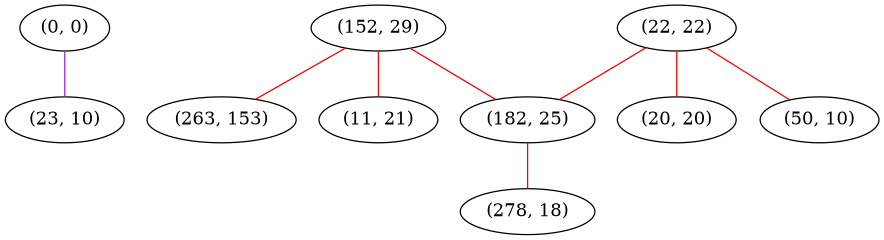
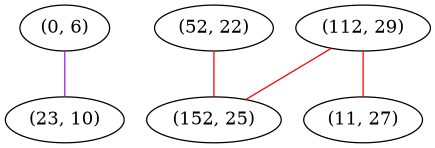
(65, 28) -> (65, 28)
(378, 28) -> (363, 28)
(677, 28) -> (214, 28)
(222, 120) -> none
(378, 120) -> (363, 120)
(528, 120) -> (214, 120)
(677, 120) -> none
(820, 120) -> none
(528, 212) -> none
